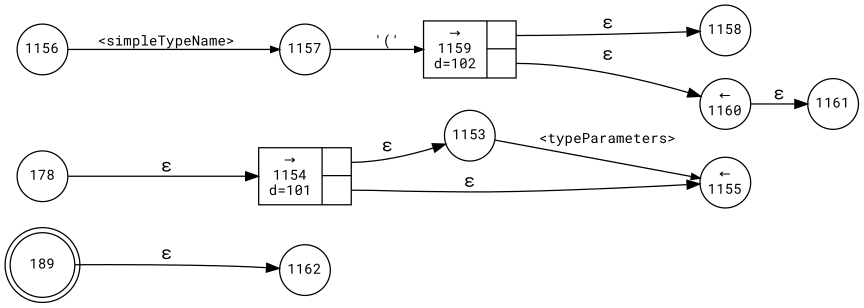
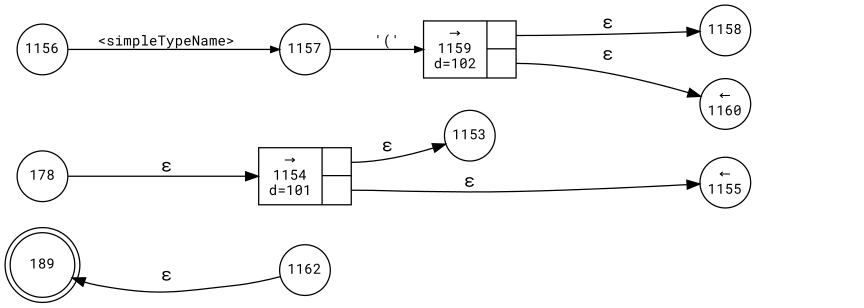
(833, 104) -> none
(593, 158) -> none
(171, 265) -> (182, 291)
